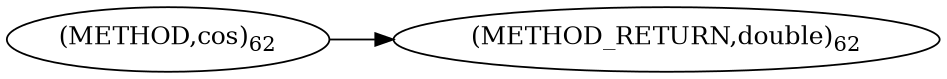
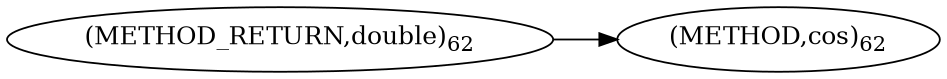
(352, 39) -> (576, 39)
